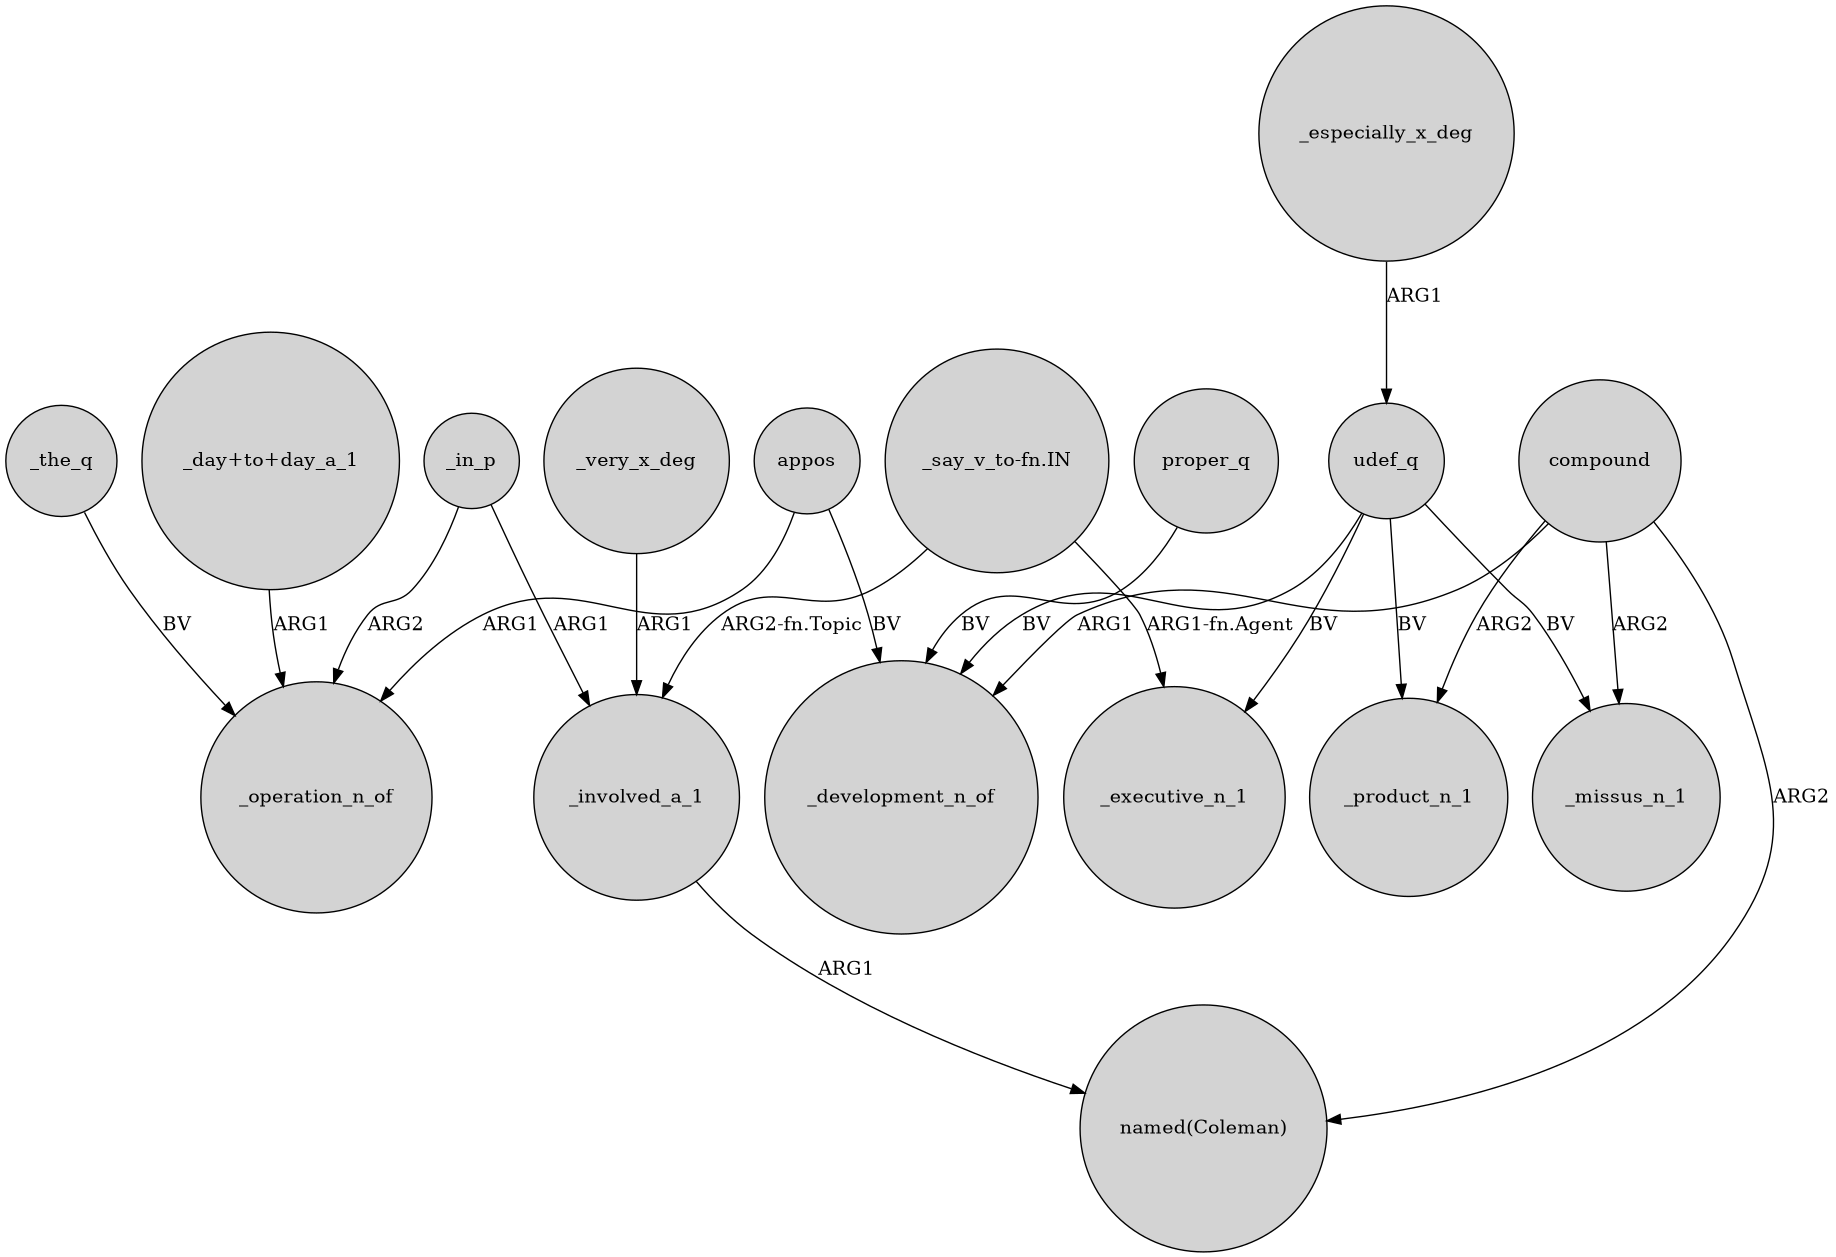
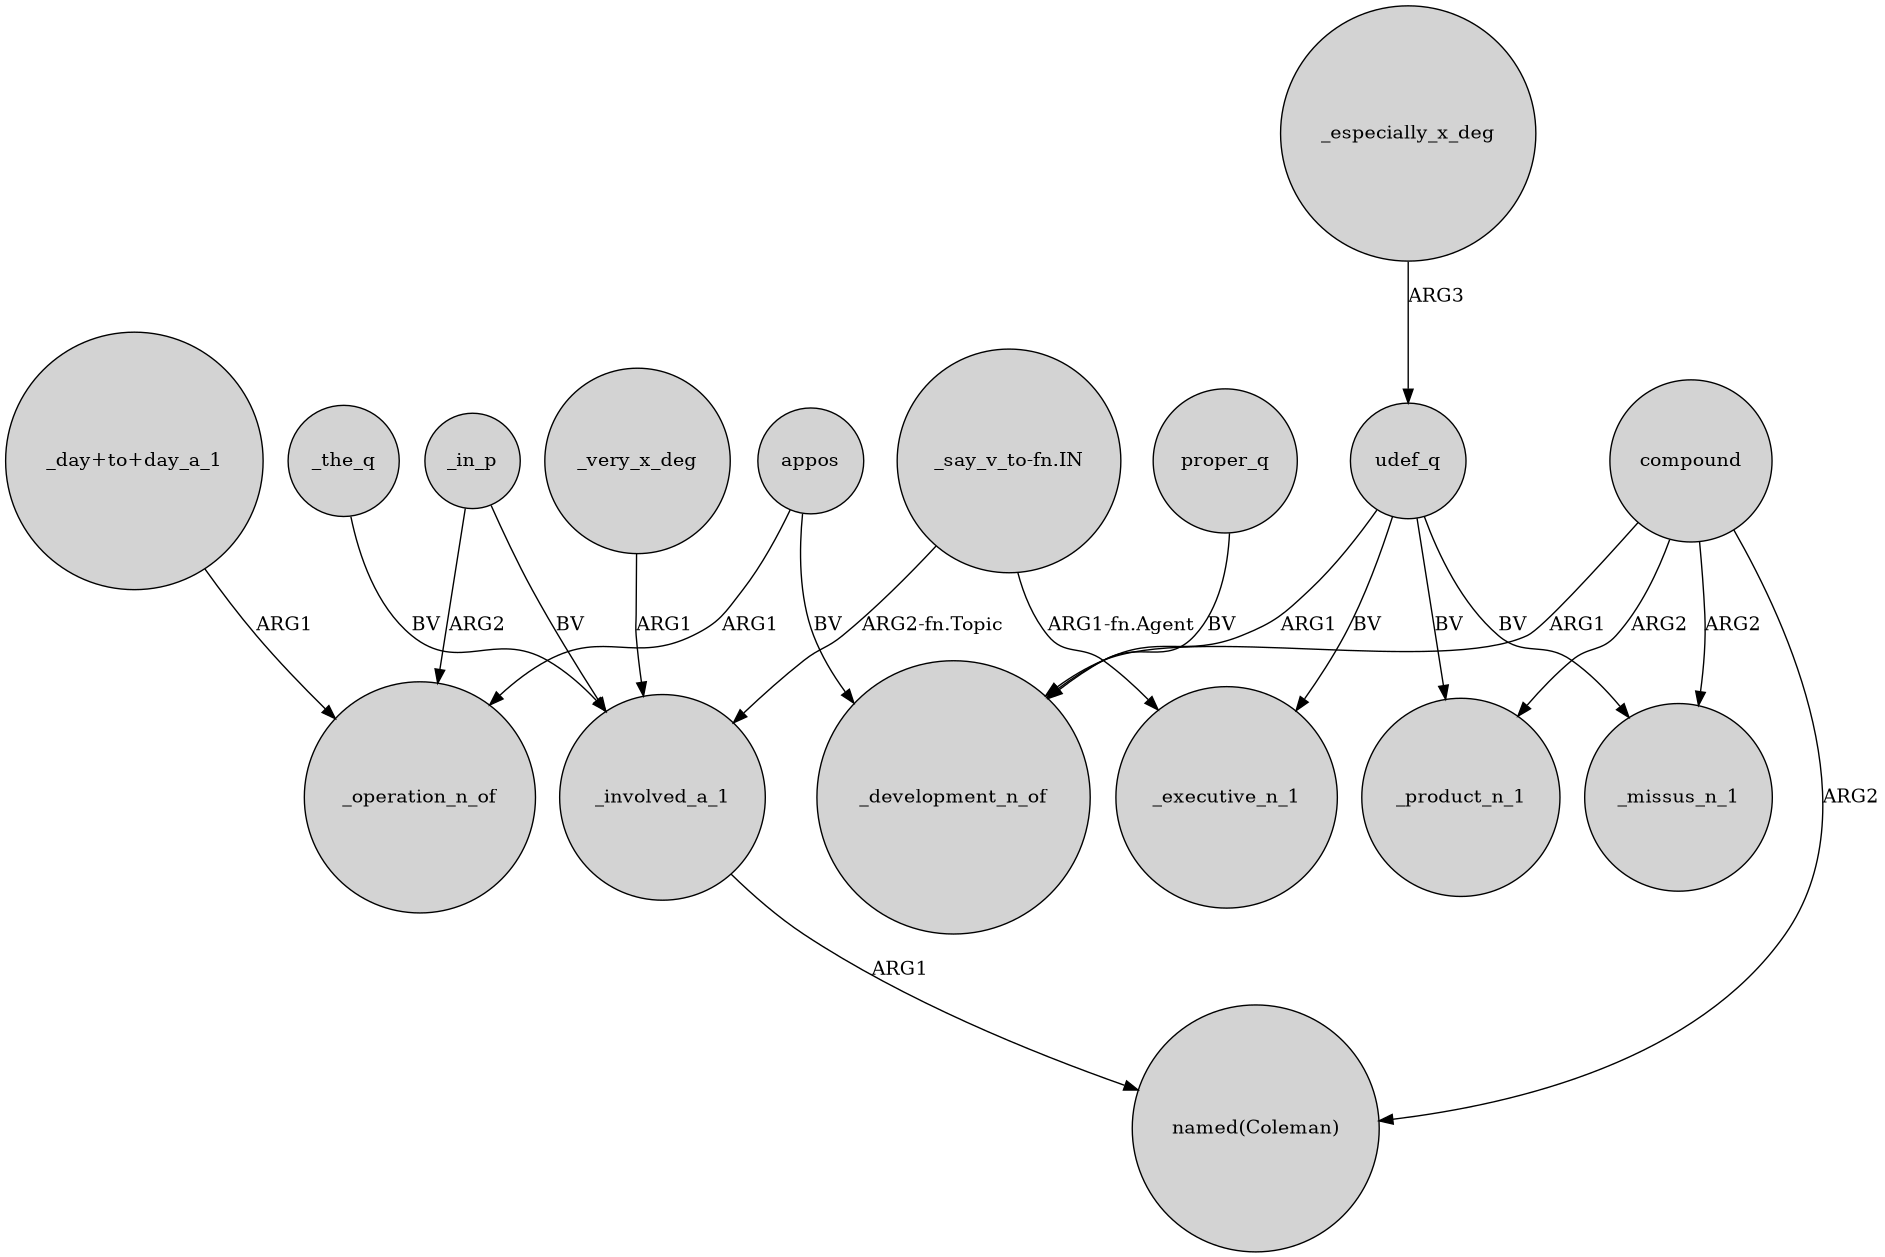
(1415, 297) -> (1437, 297)
(147, 614) -> (435, 648)
(582, 625) -> (570, 625)
(1037, 625) -> (1309, 625)
